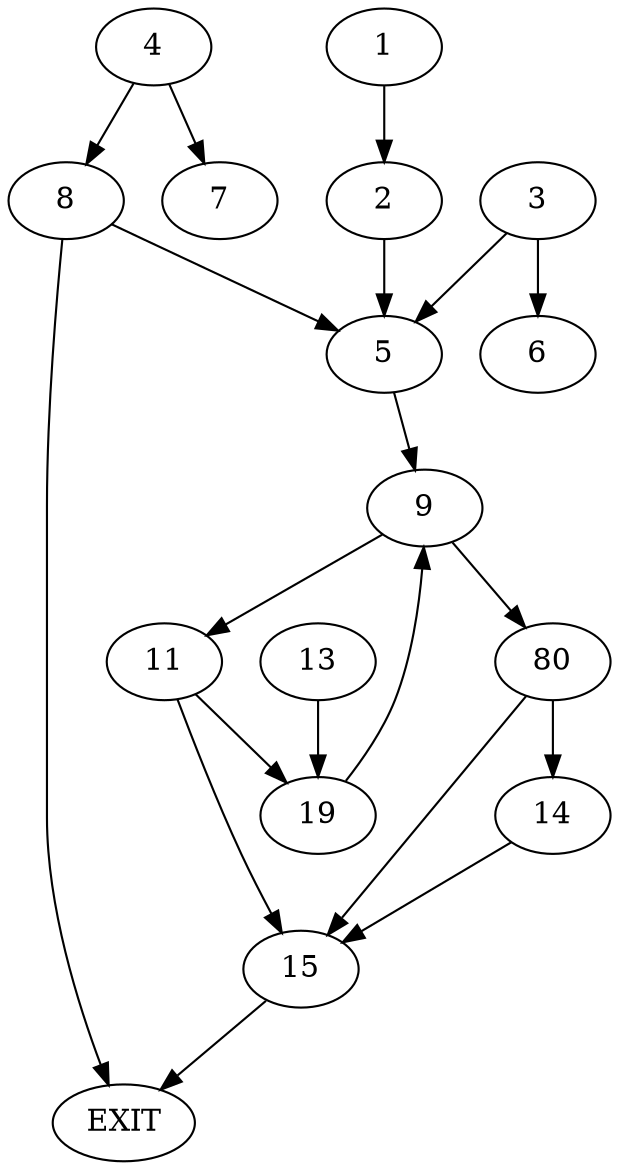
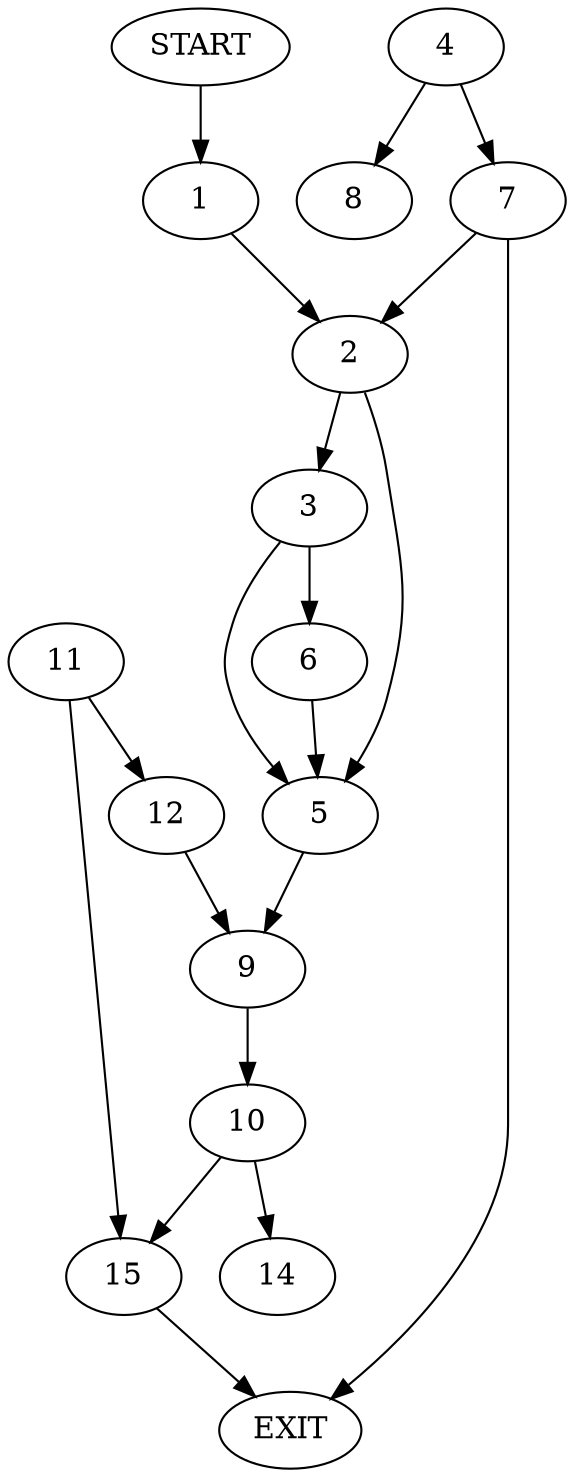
none -> (201, 47)
none -> (437, 270)
(215, 273) -> (314, 728)
none -> (333, 421)
(304, 580) -> none
(47, 655) -> (508, 839)
(318, 662) -> none
(553, 662) -> (248, 1123)
(318, 815) -> (167, 815)
(436, 887) -> none
